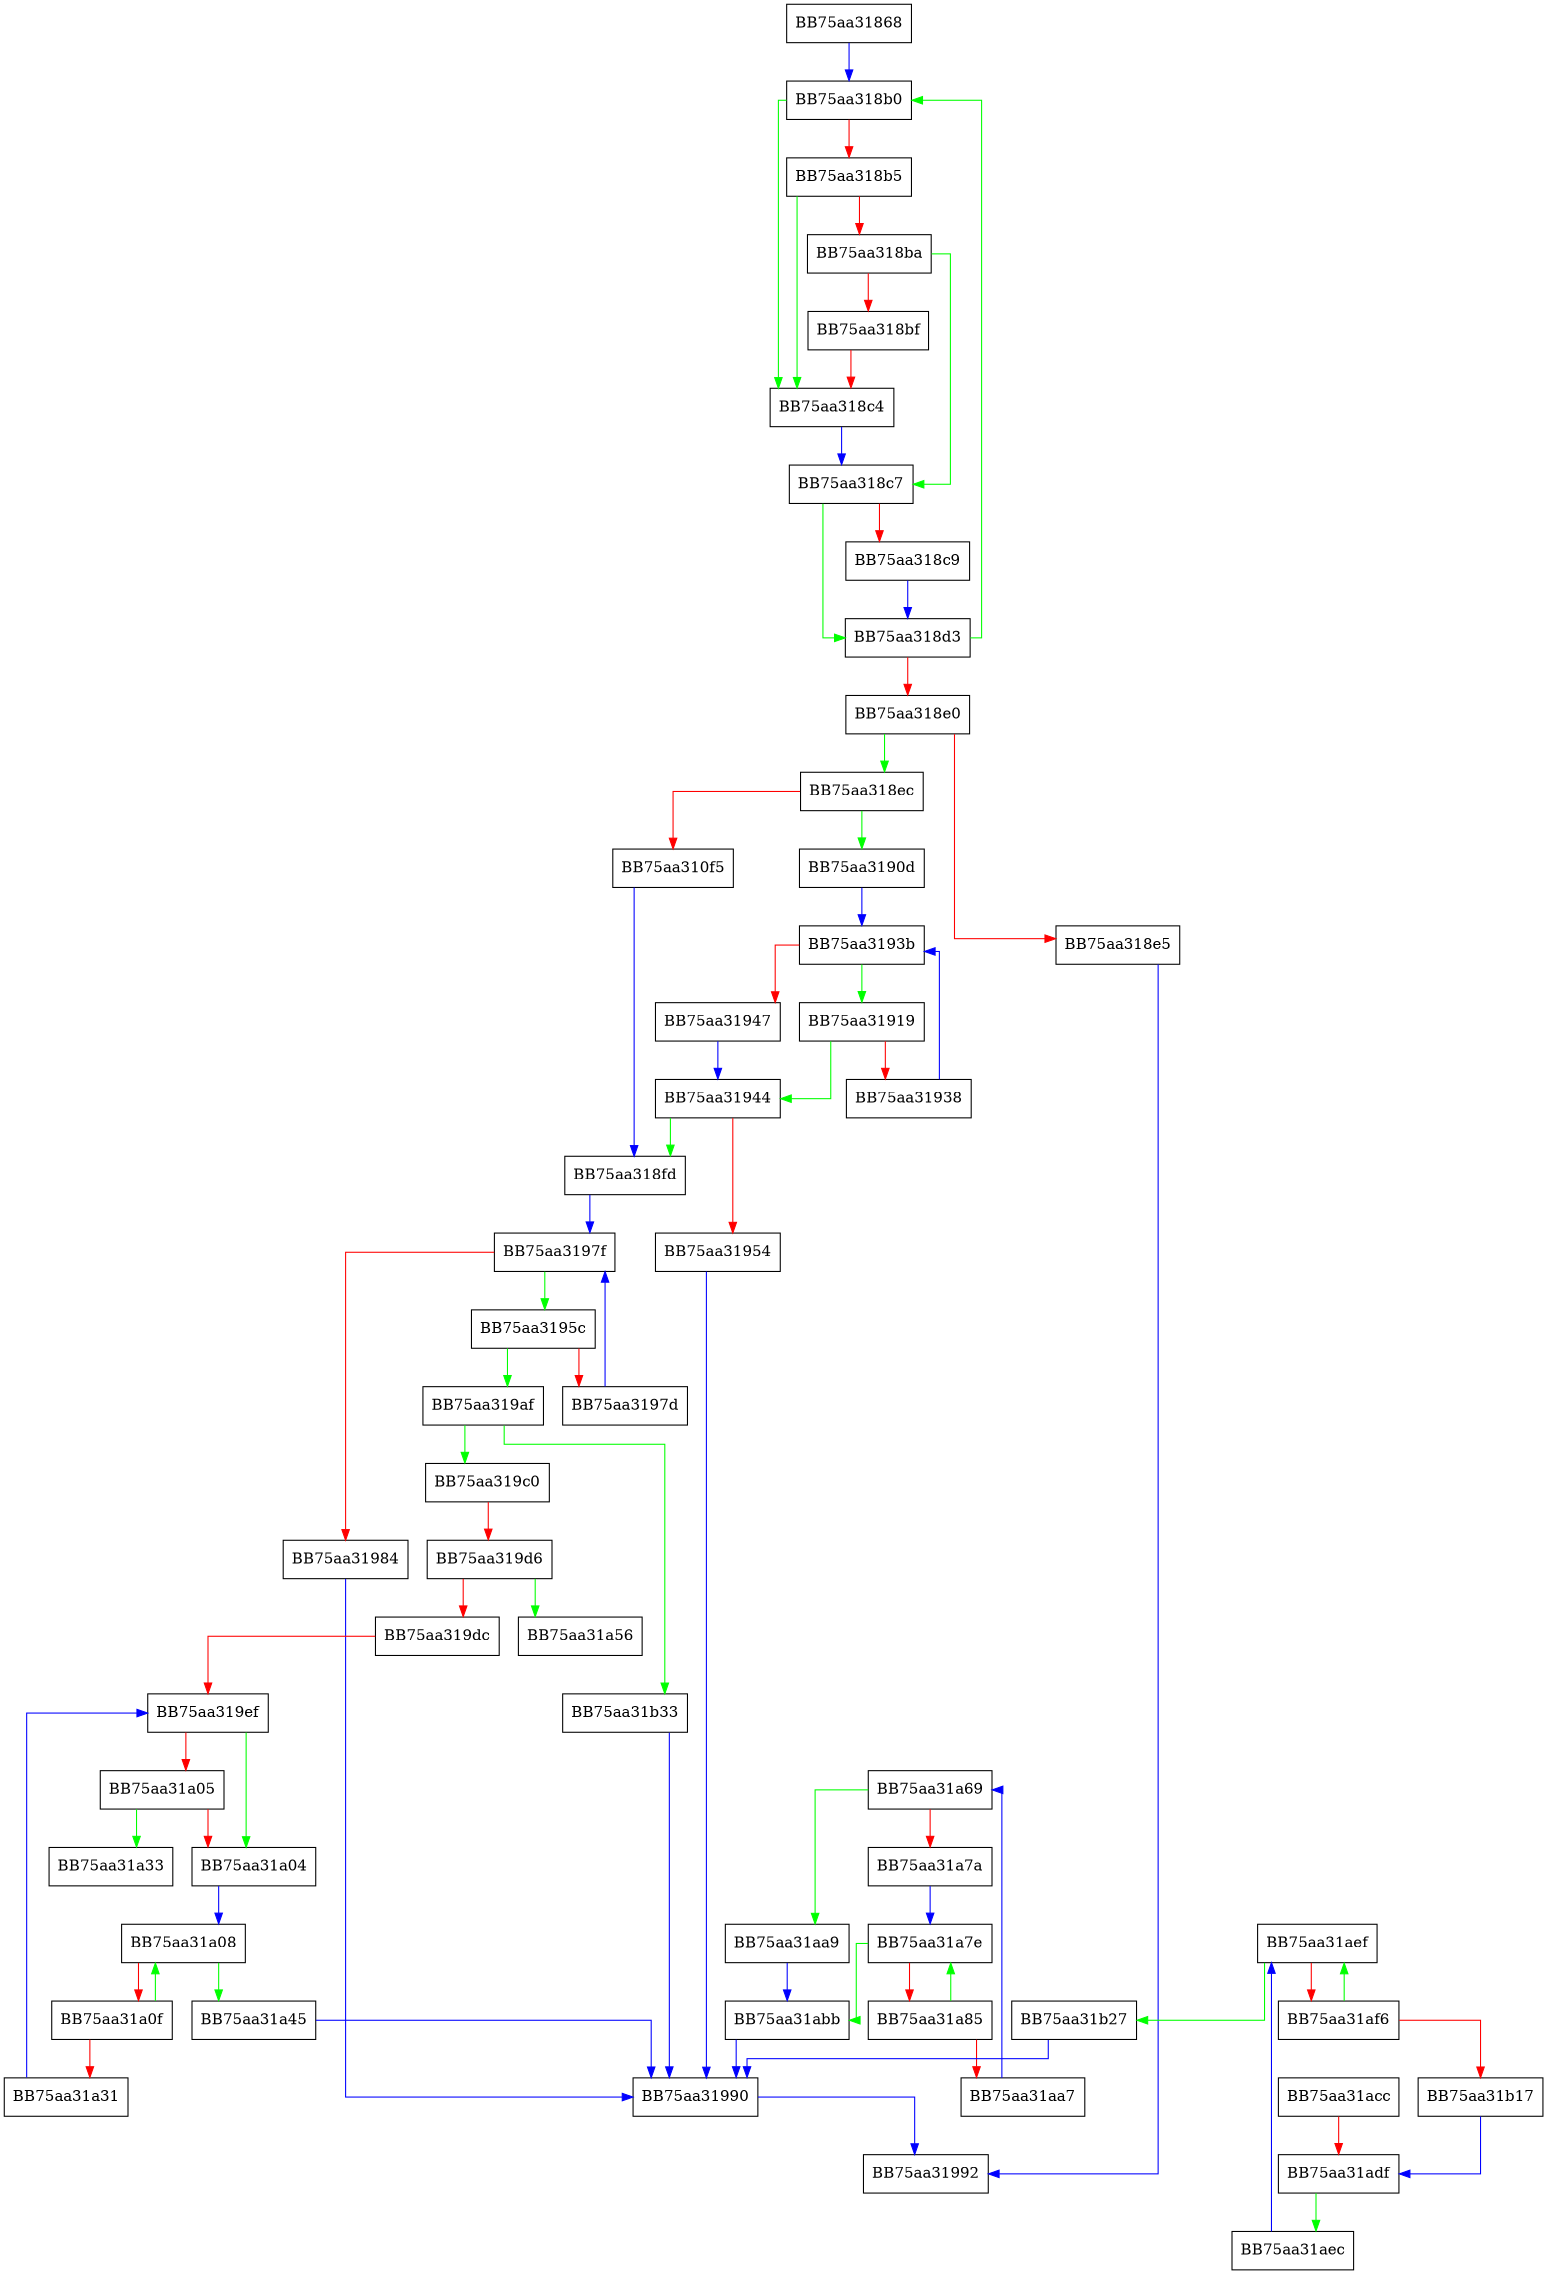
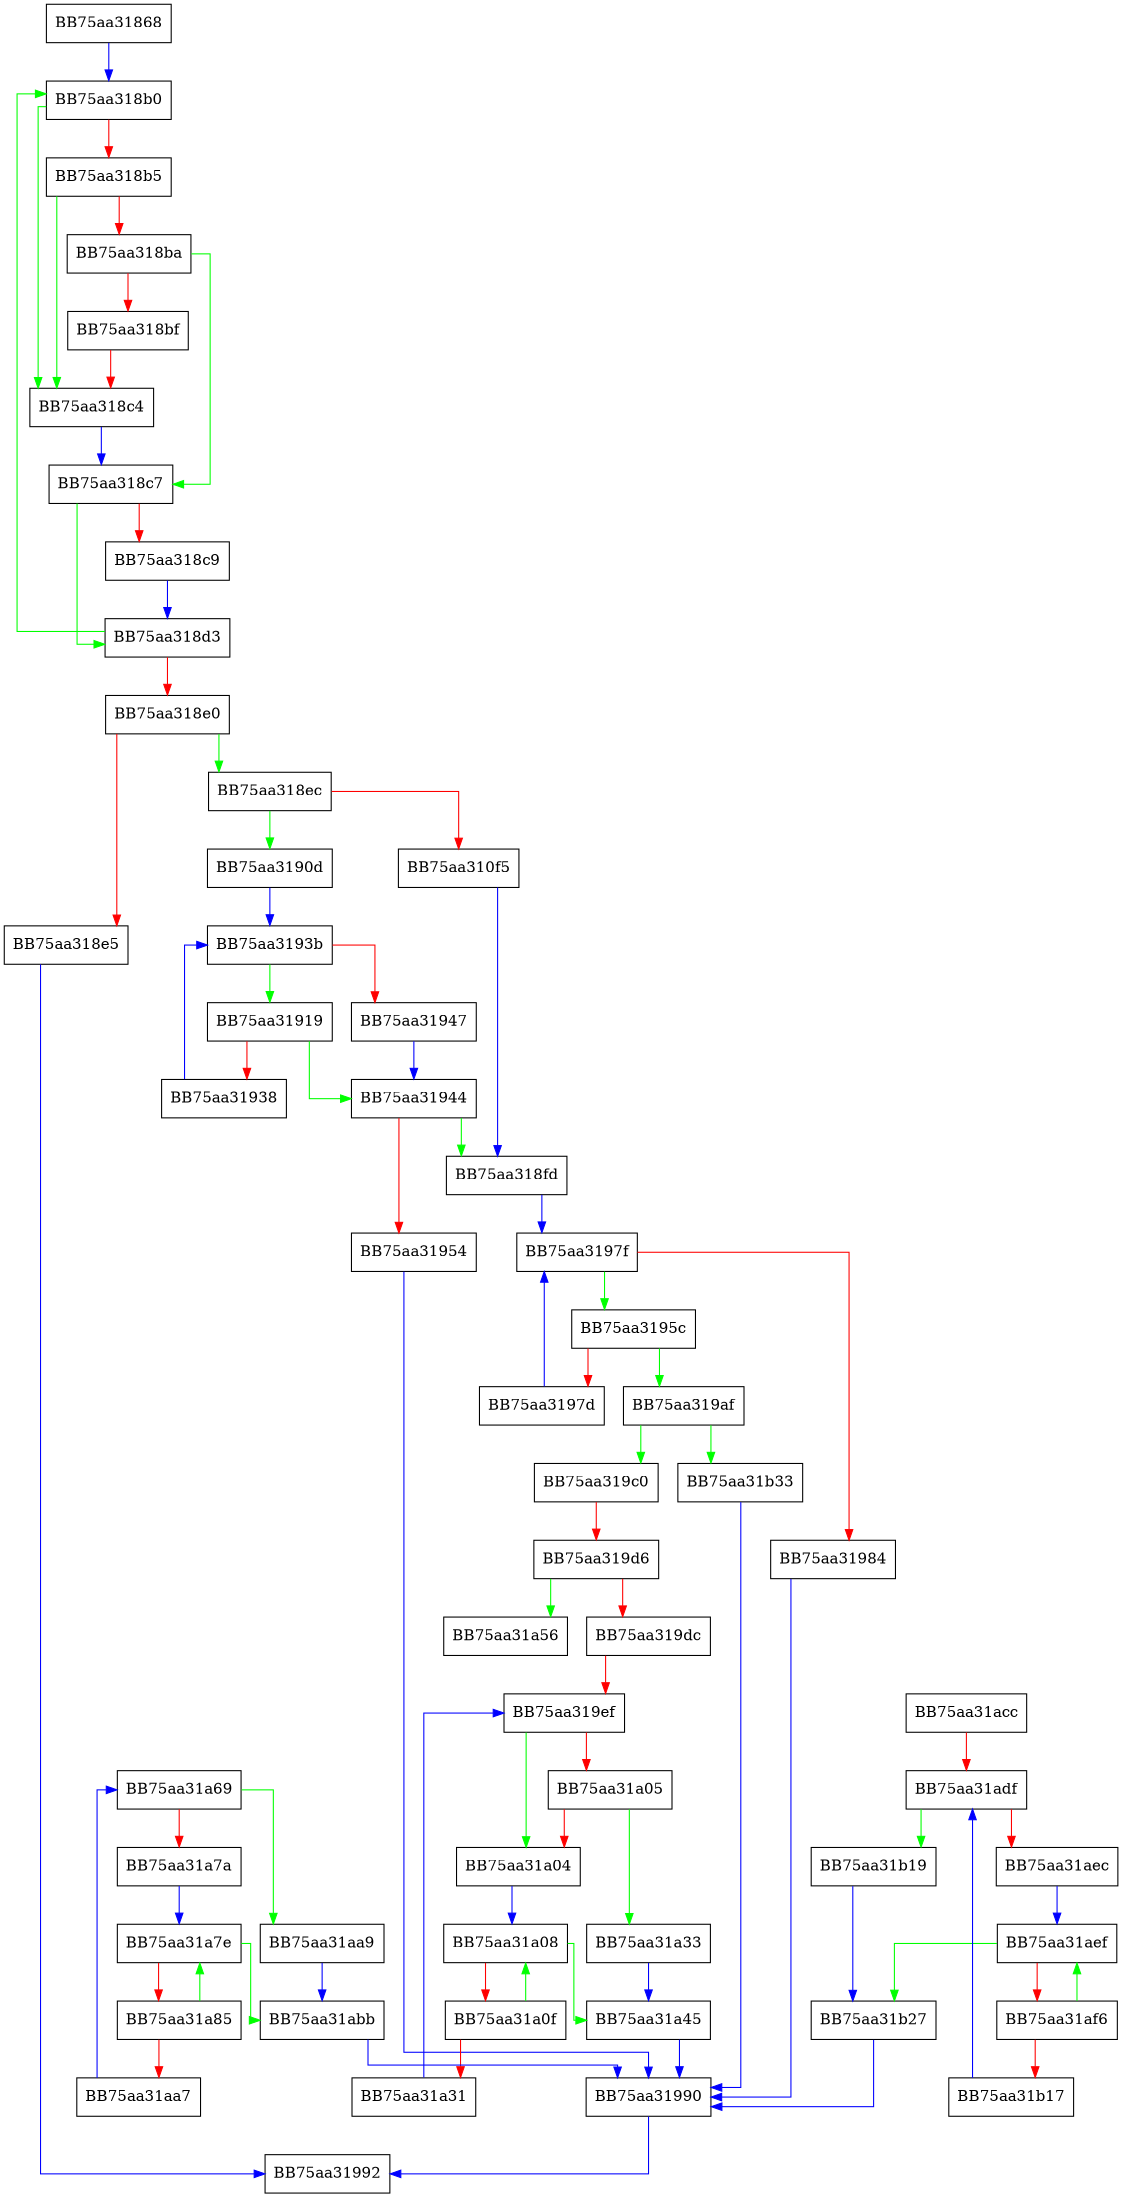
none -> (874, 1867)
none -> (649, 1976)
(1316, 2207) -> (1011, 1823)
